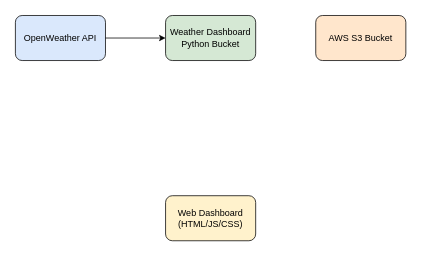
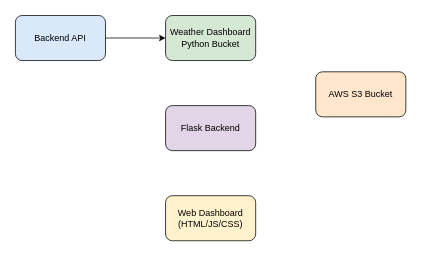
(60, 38) -> (60, 38)
(360, 38) -> (360, 94)
none -> (210, 128)
